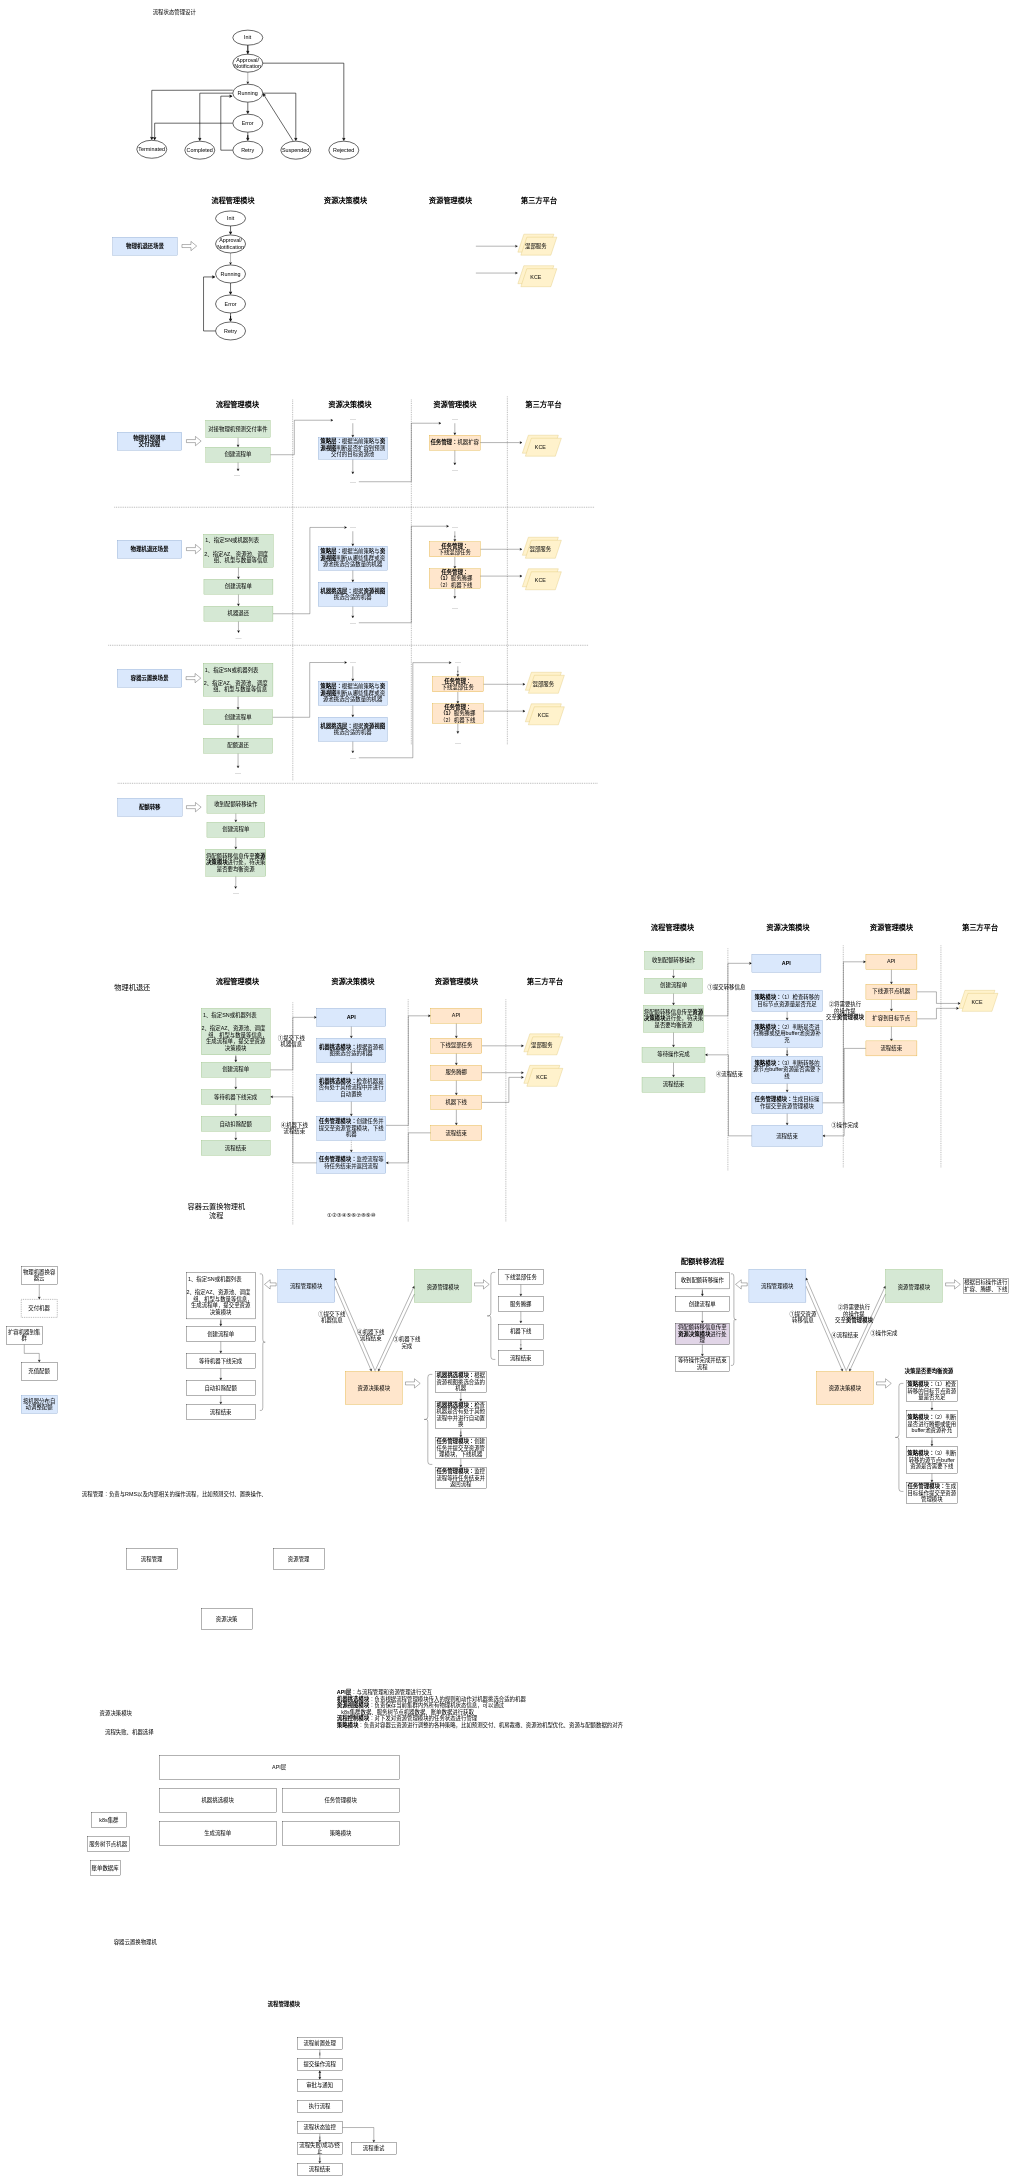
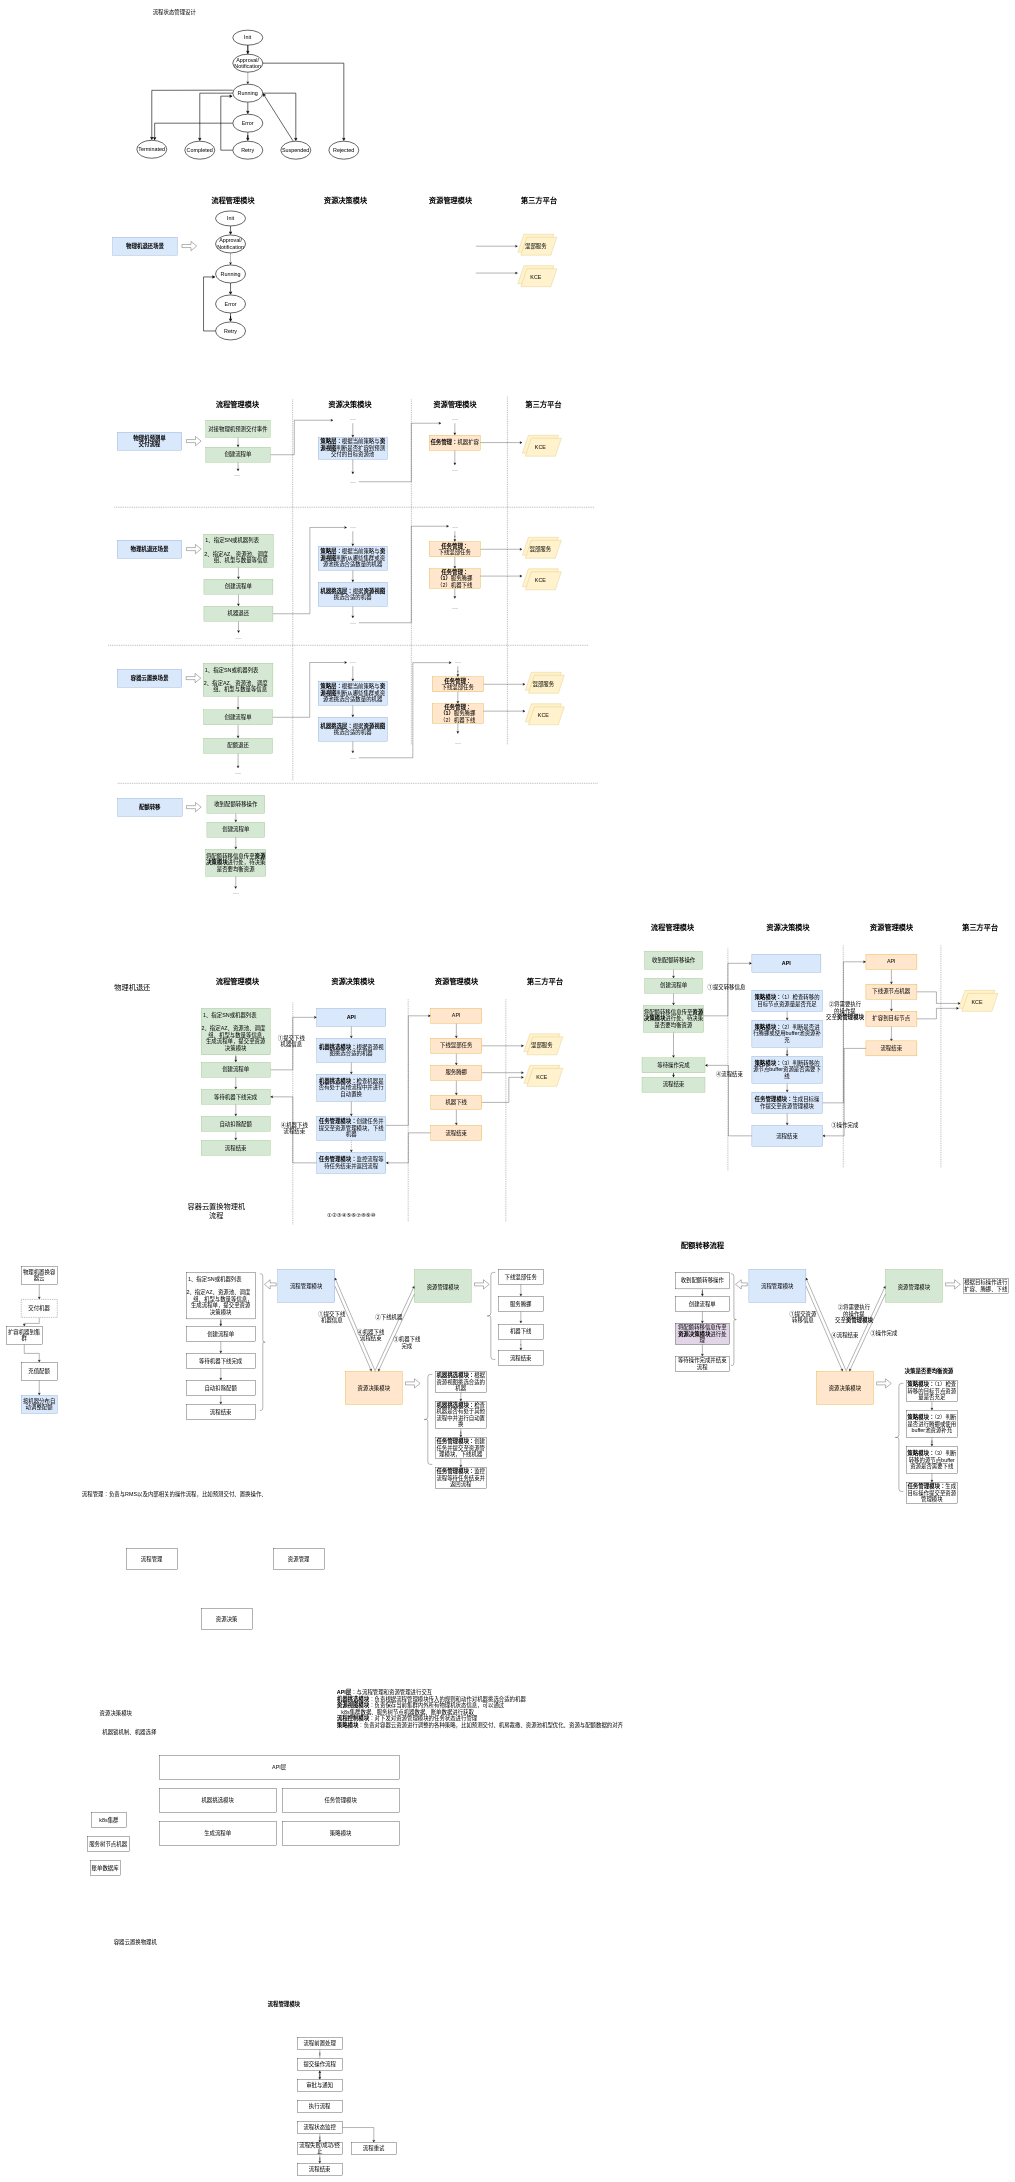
(673, 1055) -> (673, 1065)
(702, 1262) -> (702, 1245)
none -> (389, 1317)
none -> (25, 1323)
none -> (39, 1392)
(129, 1732) -> (129, 1732)
